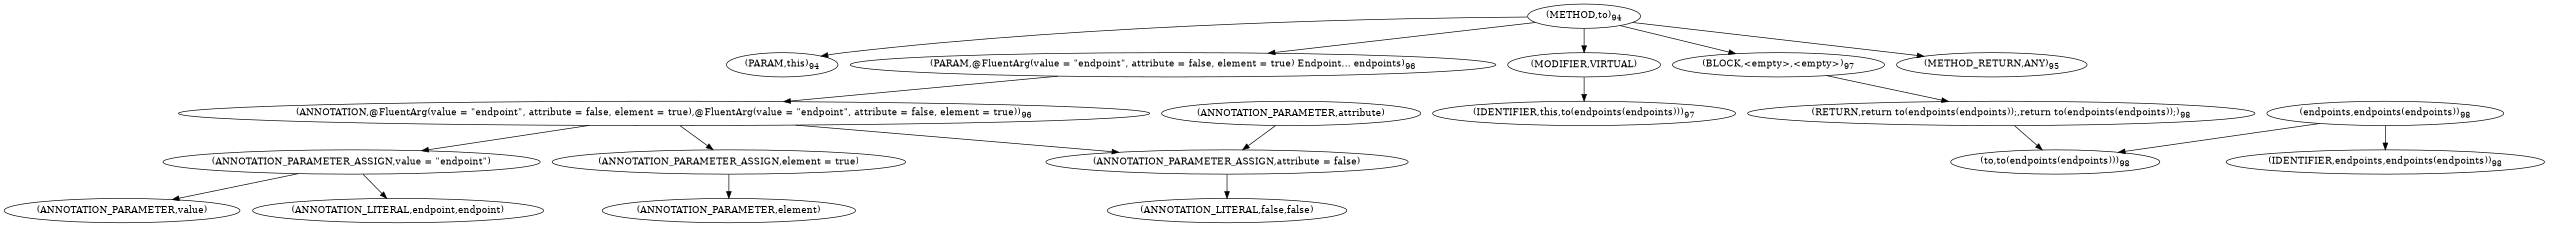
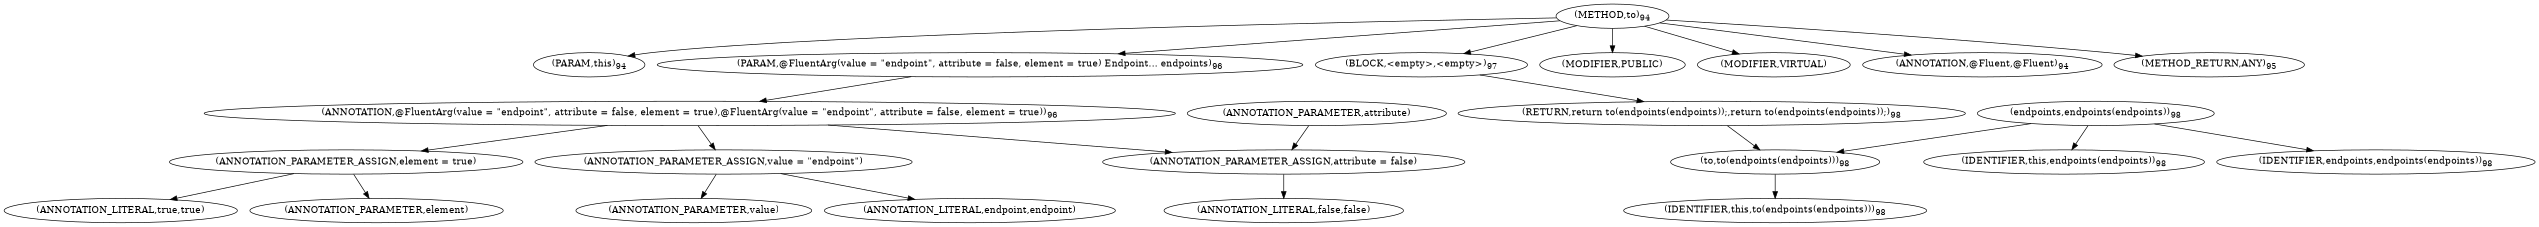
none -> (1613, 65)
none -> (1982, 65)
(1584, 86) -> (1775, 183)
(1690, 112) -> (1881, 210)
none -> (2064, 162)
none -> (121, 211)
